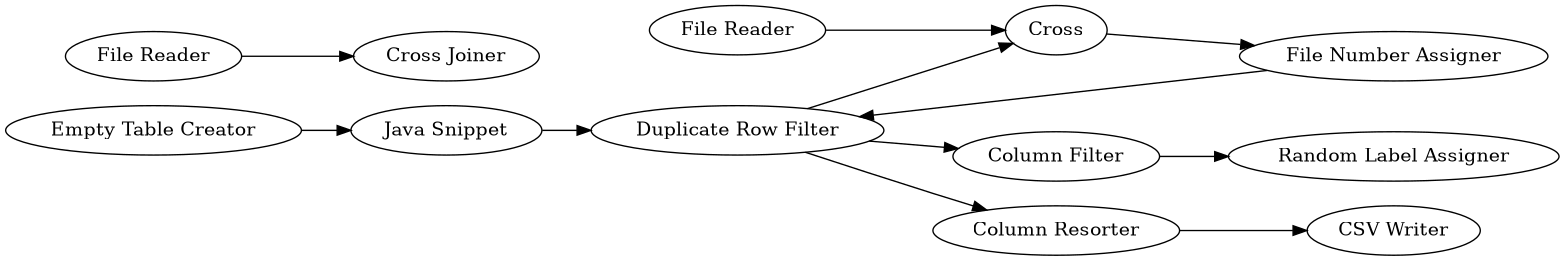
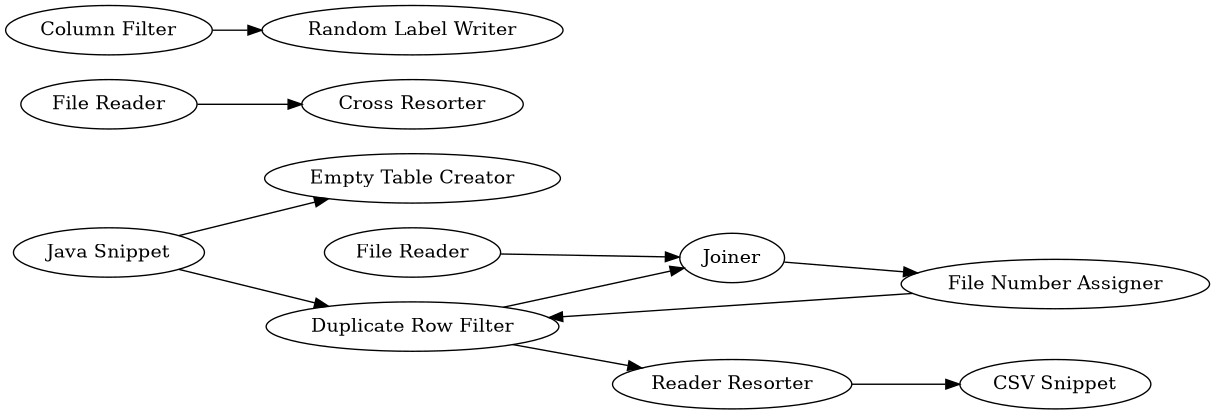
(1056, 30) -> (732, 258)
(446, 56) -> (413, 104)
(319, 130) -> (247, 219)
(907, 144) -> none
(1394, 156) -> (413, 30)
(1056, 231) -> (732, 384)
(1394, 231) -> (1055, 384)
